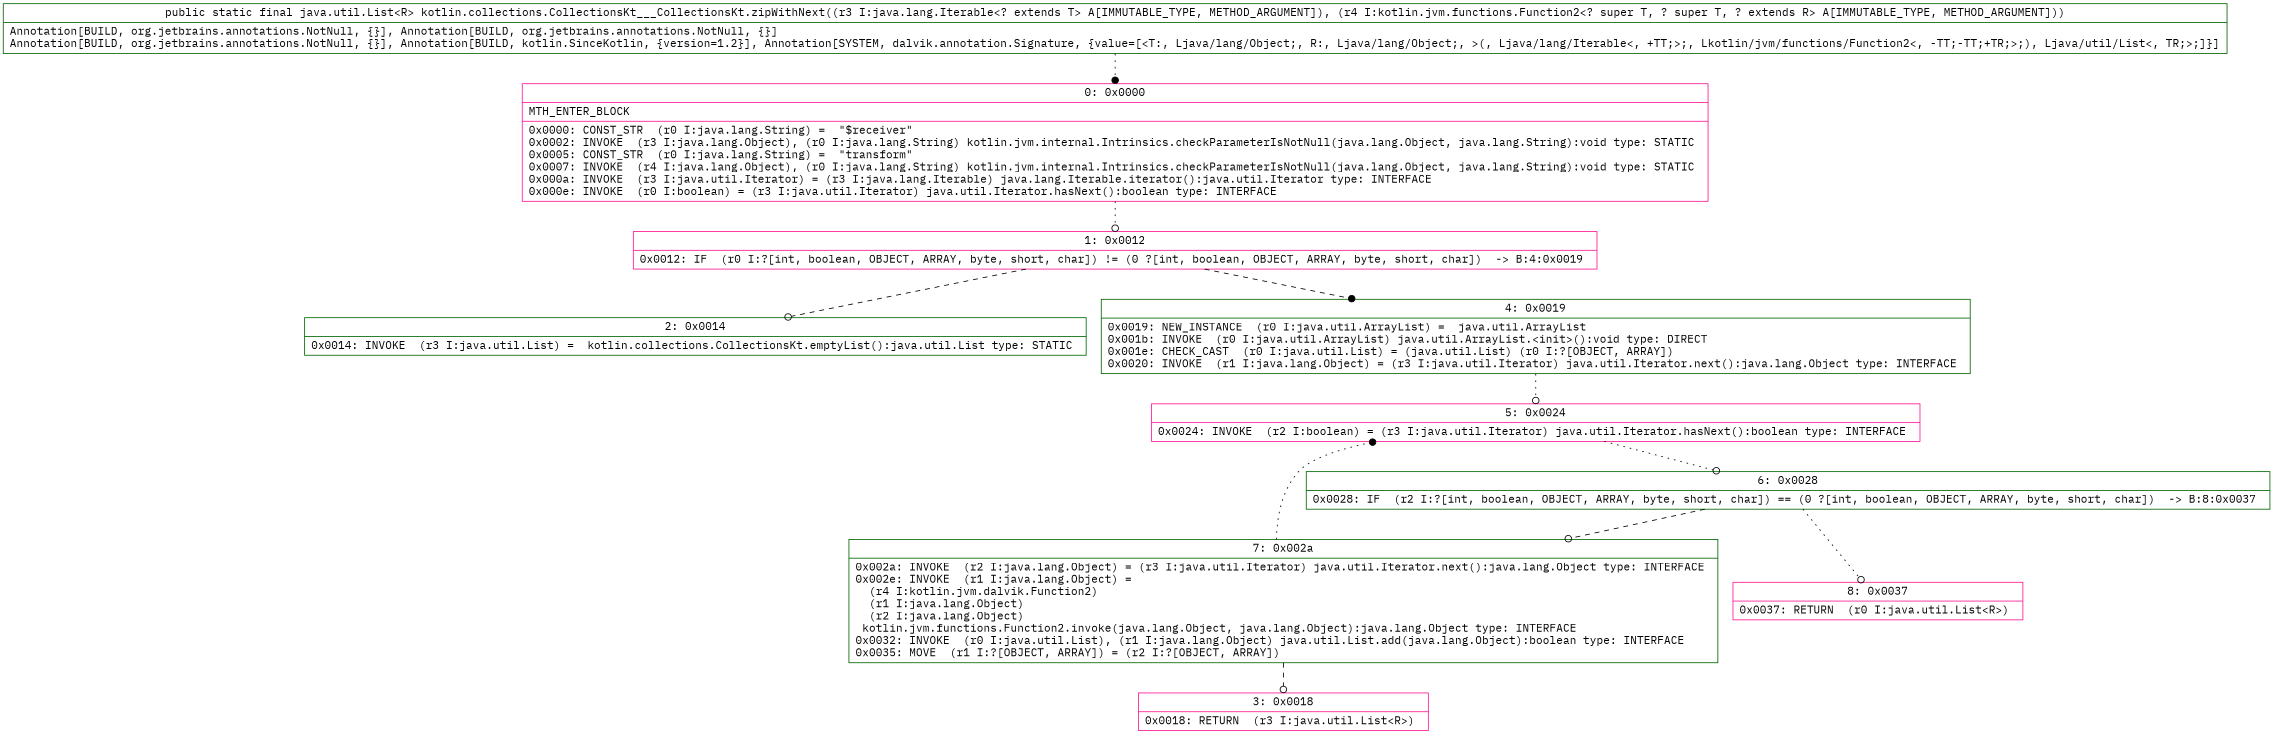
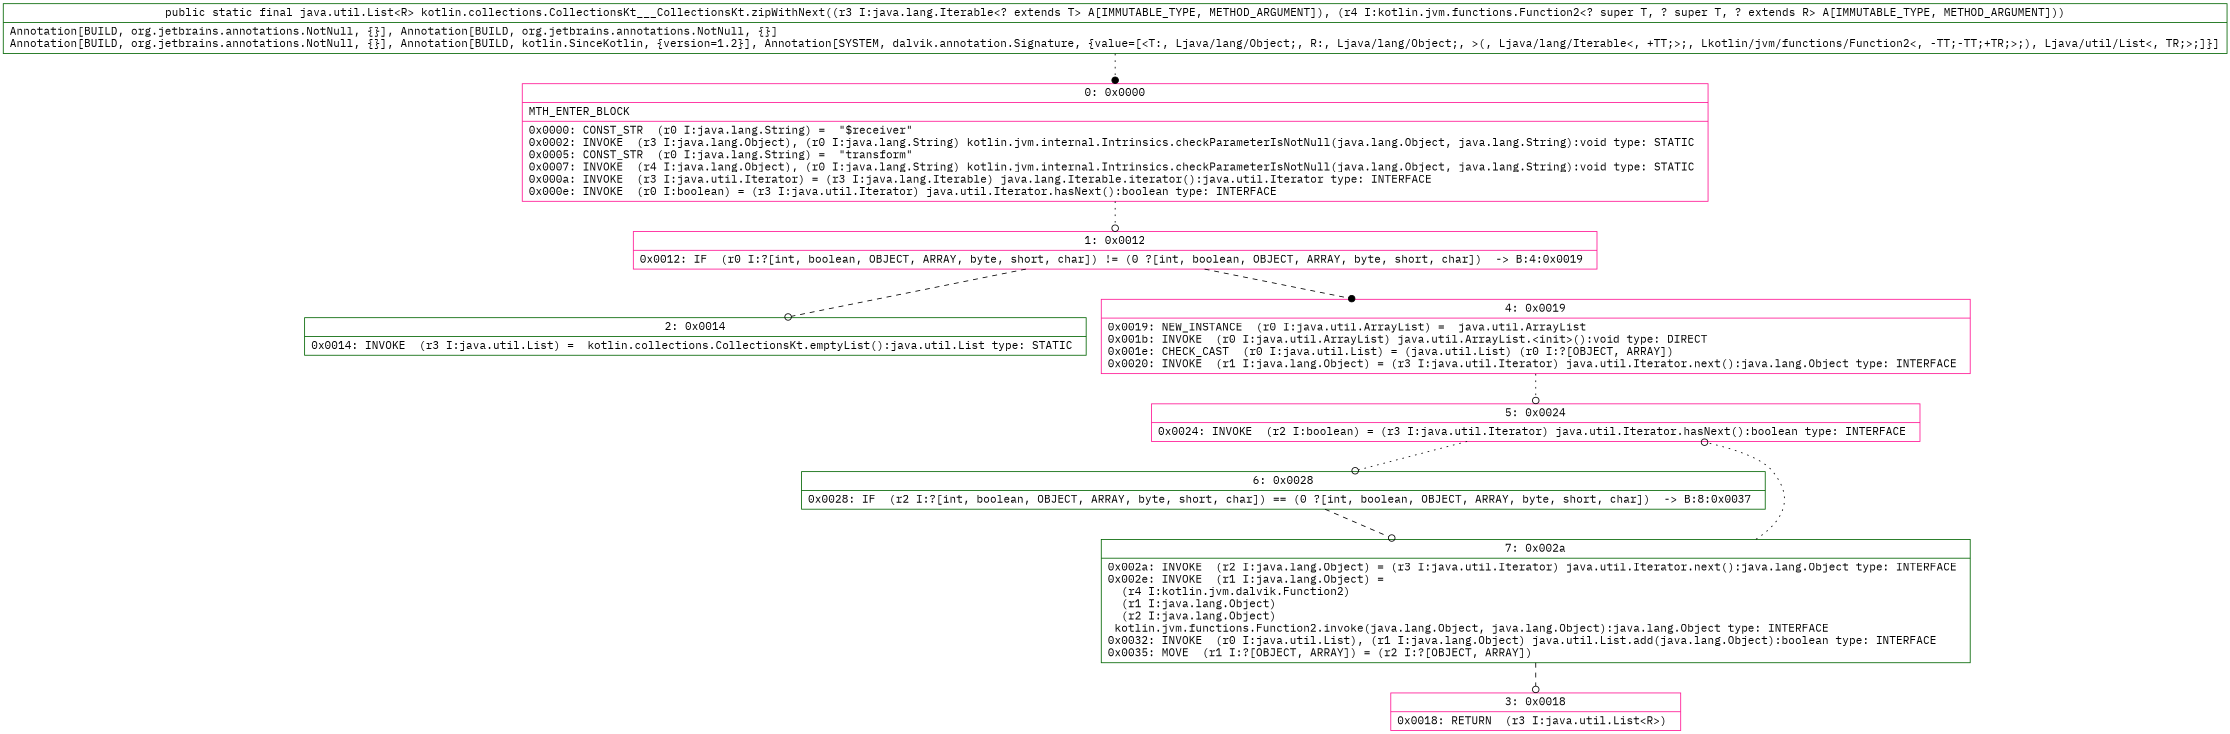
(1536, 336) -> (1536, 336)
(1300, 470) -> (1775, 475)
(1878, 601) -> none
